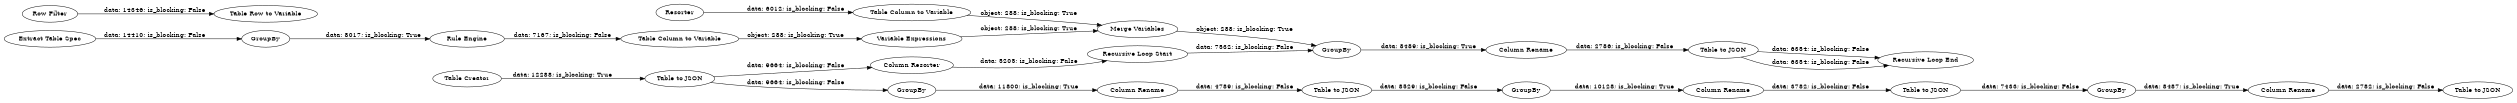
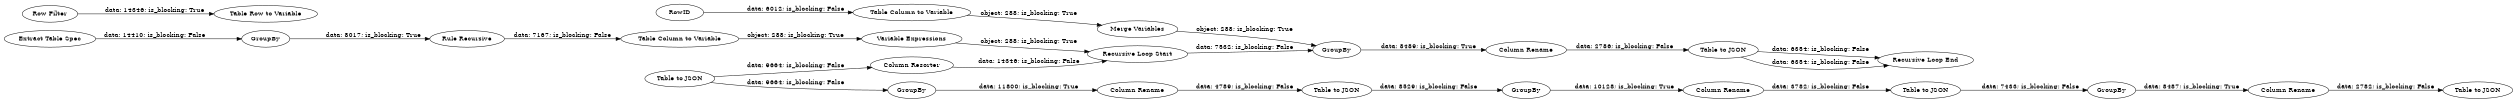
(155, 10) -> (155, 10)
(680, 12) -> (680, 12)
(1027, 34) -> (1020, 48)
(467, 39) -> (467, 39)
(1029, 61) -> (1029, 61)
(467, 79) -> none
